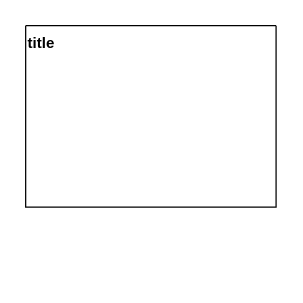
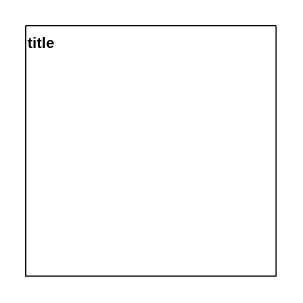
(151, 116) -> (151, 151)
